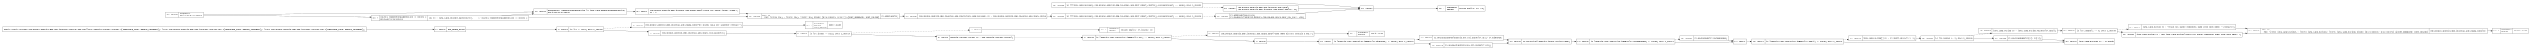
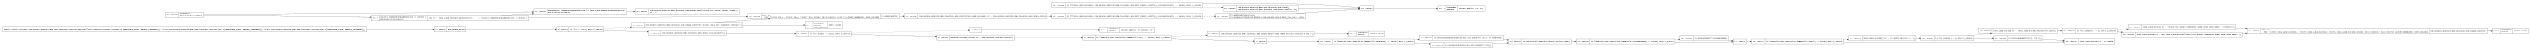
(1452, 7) -> (1452, 7)
(743, 13) -> (742, 21)
(1377, 34) -> (1377, 34)
(2096, 41) -> (2096, 41)
